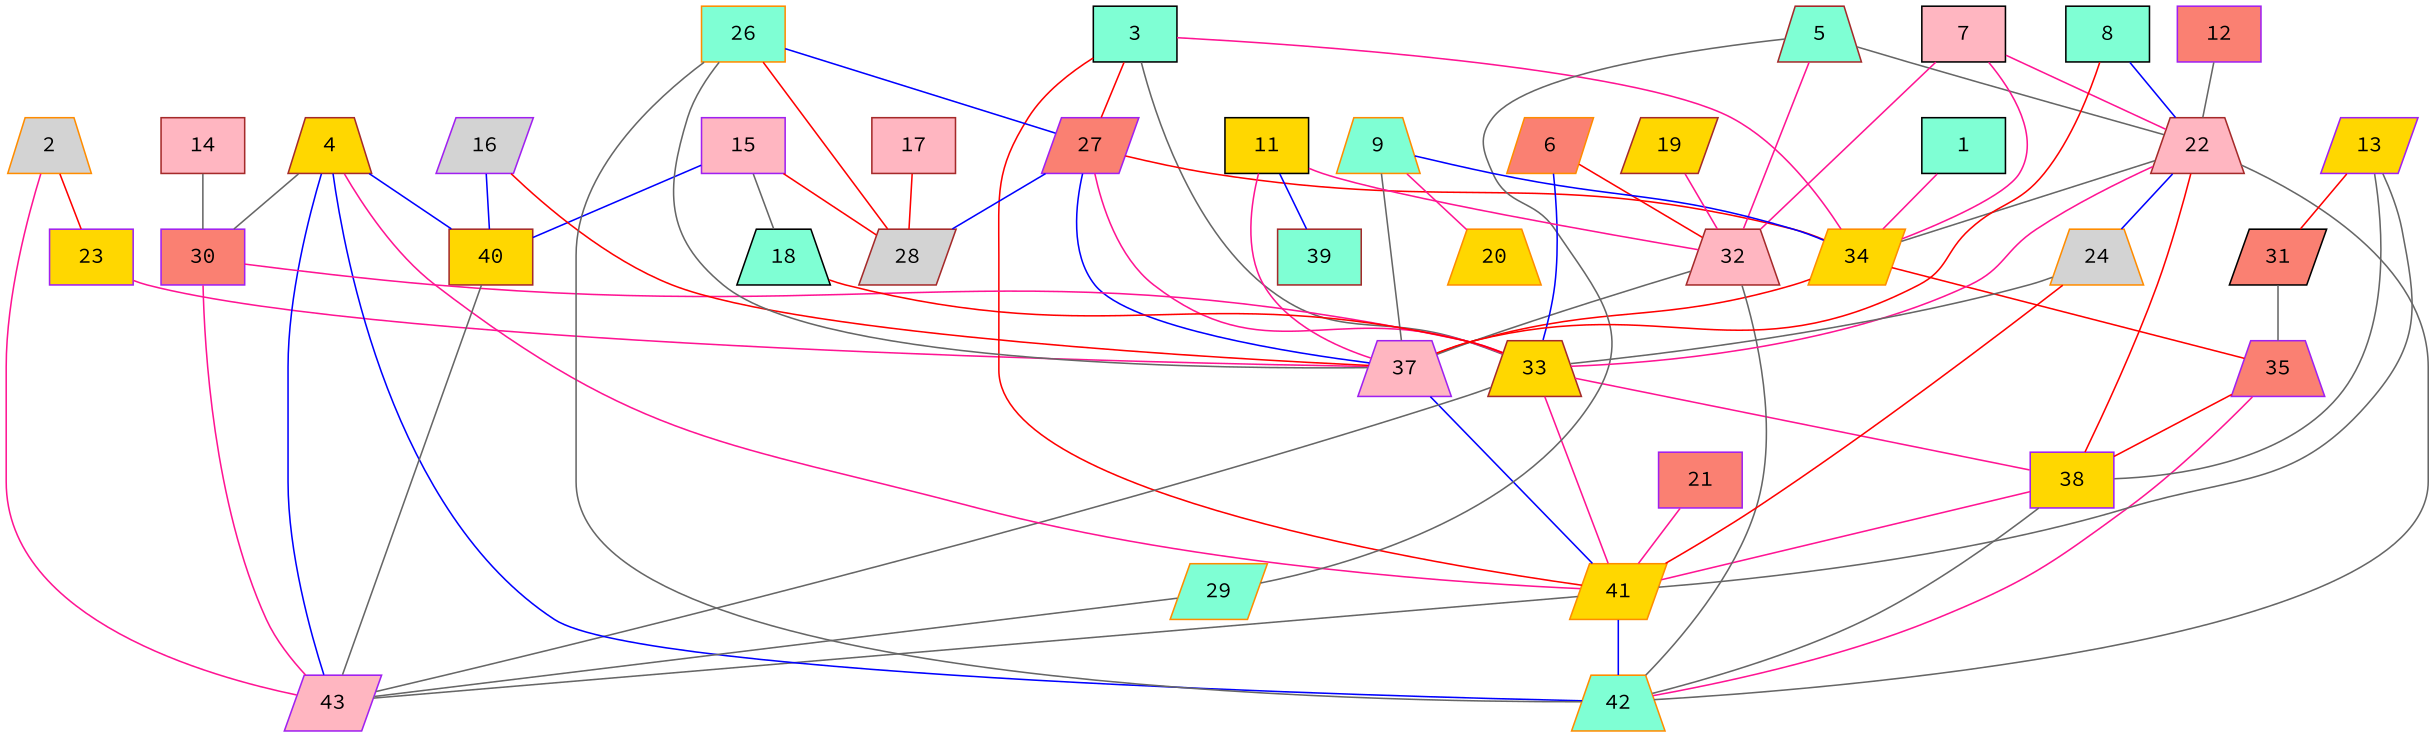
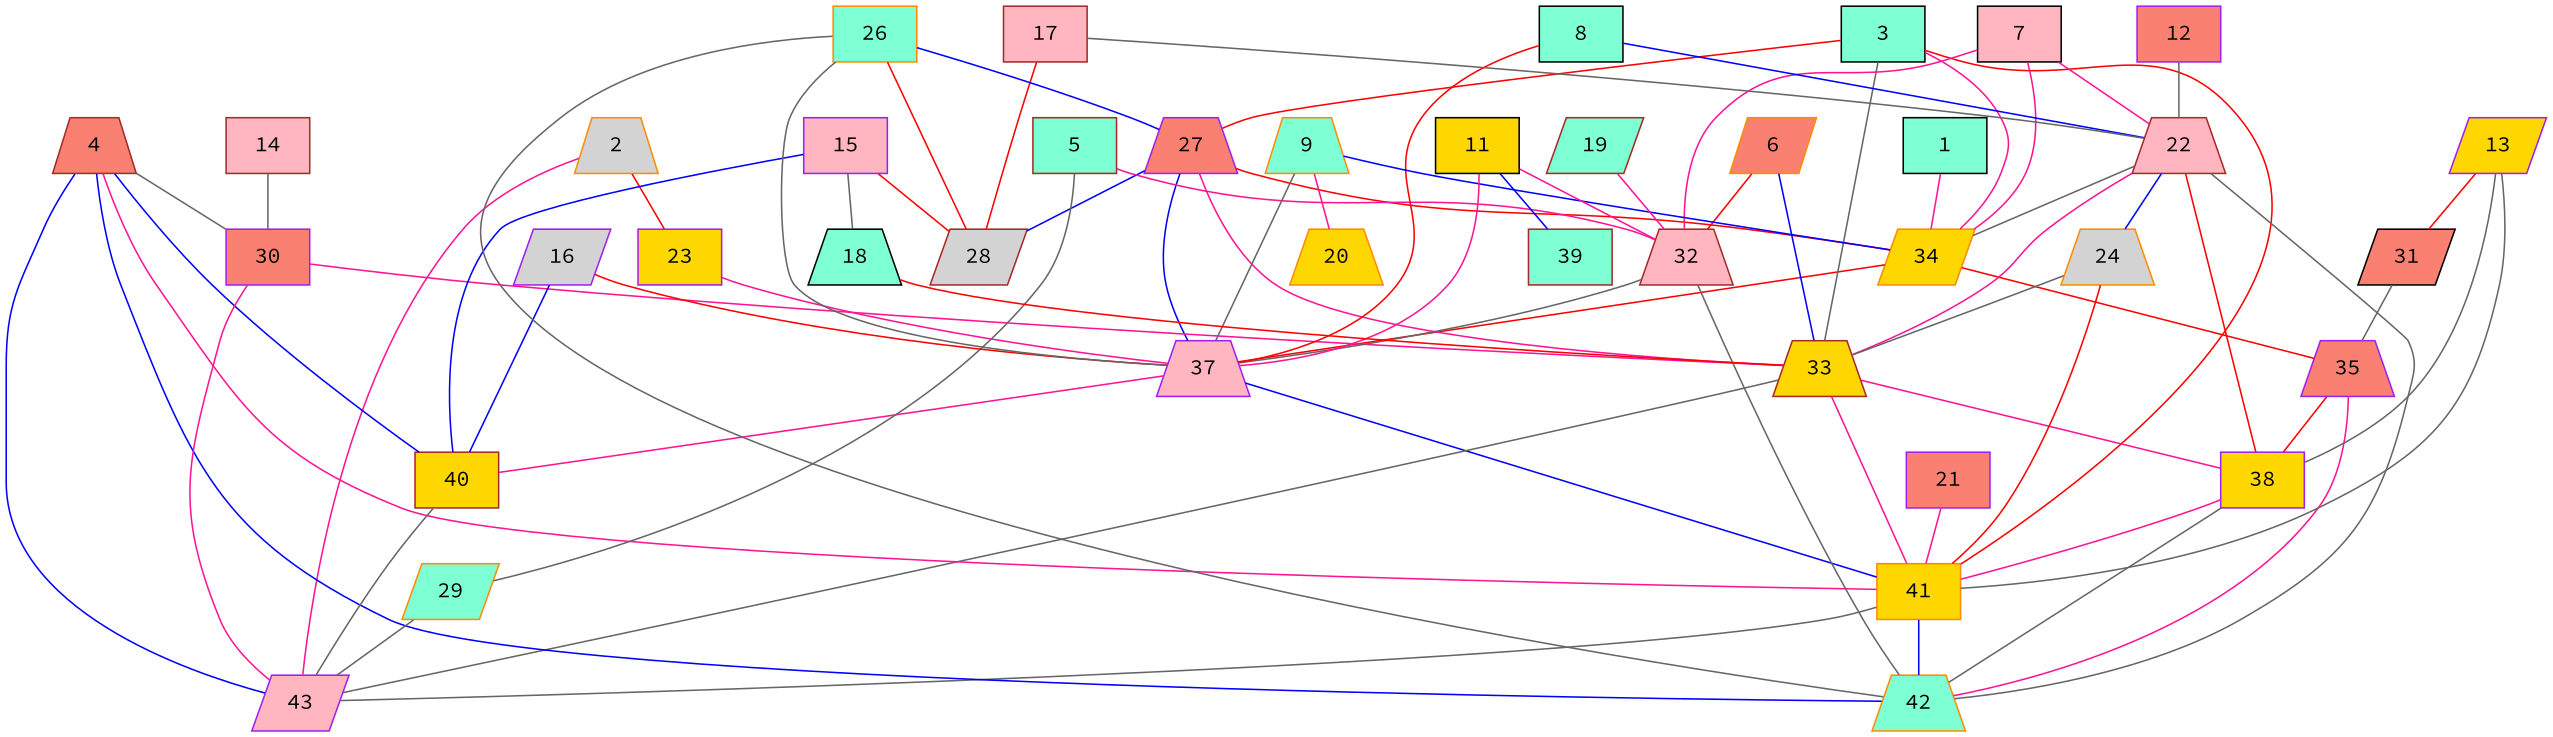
(1820, 34) -> (1075, 146)
(1995, 87) -> (1617, 79)
(330, 146) -> (94, 146)
(1090, 146) -> (1191, 146)
(1669, 146) -> (1595, 146)
none -> (831, 424)
(1618, 592) -> (1919, 592)
